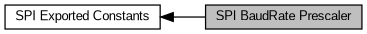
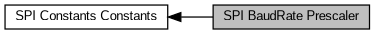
(83, 17) -> (86, 17)
